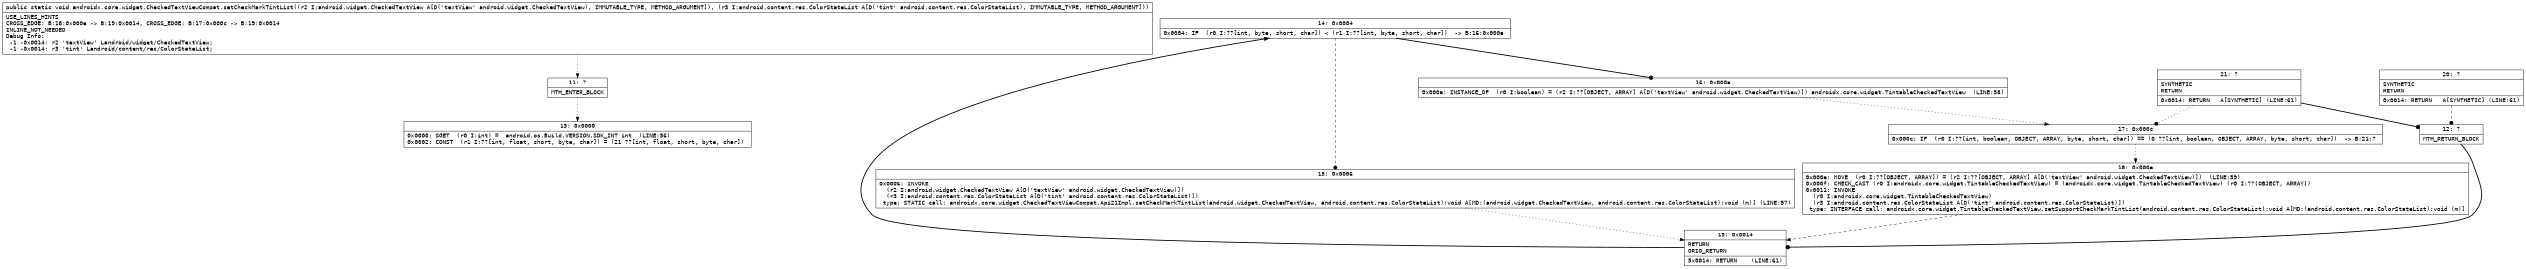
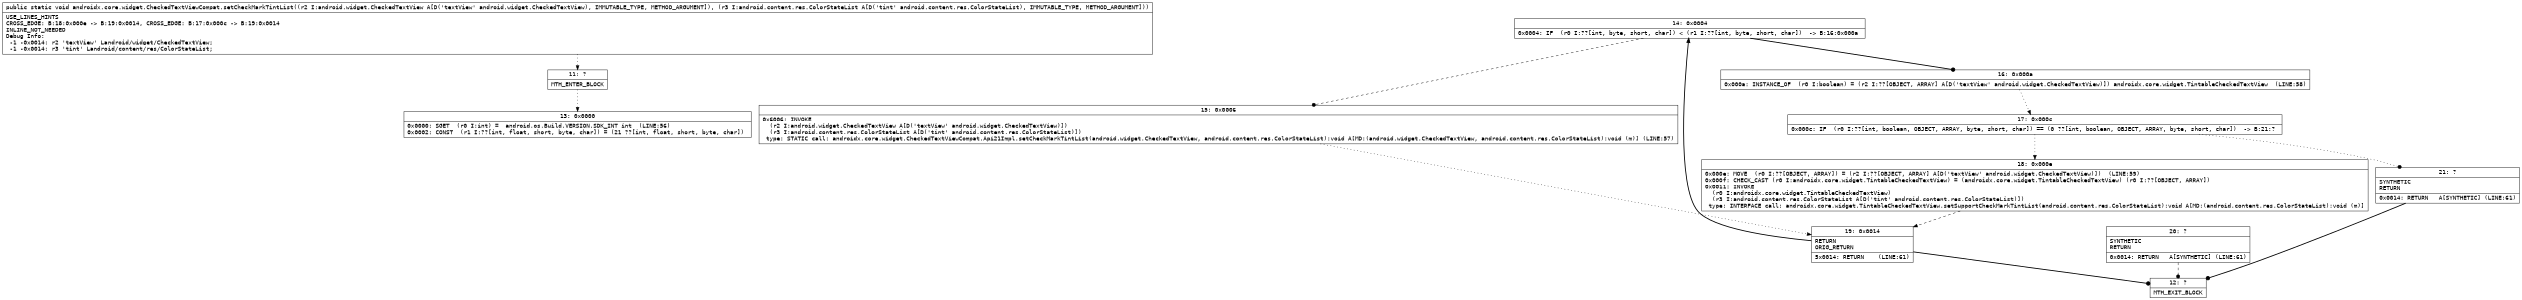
(2176, 114) -> (2299, 146)
(2451, 139) -> (2178, 293)
(908, 184) -> (791, 120)
(2171, 240) -> (2030, 268)
